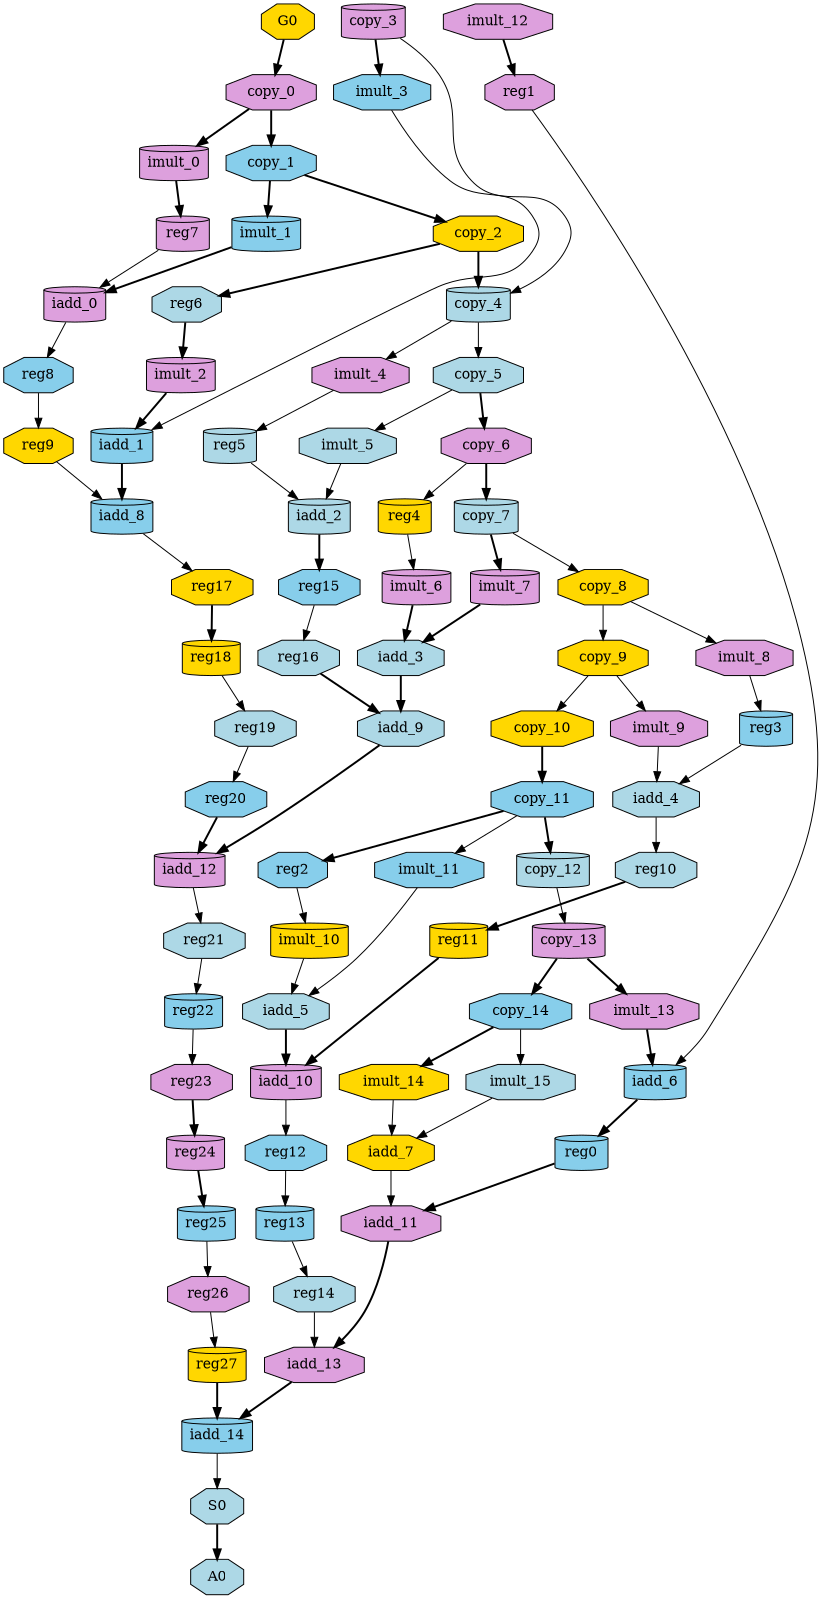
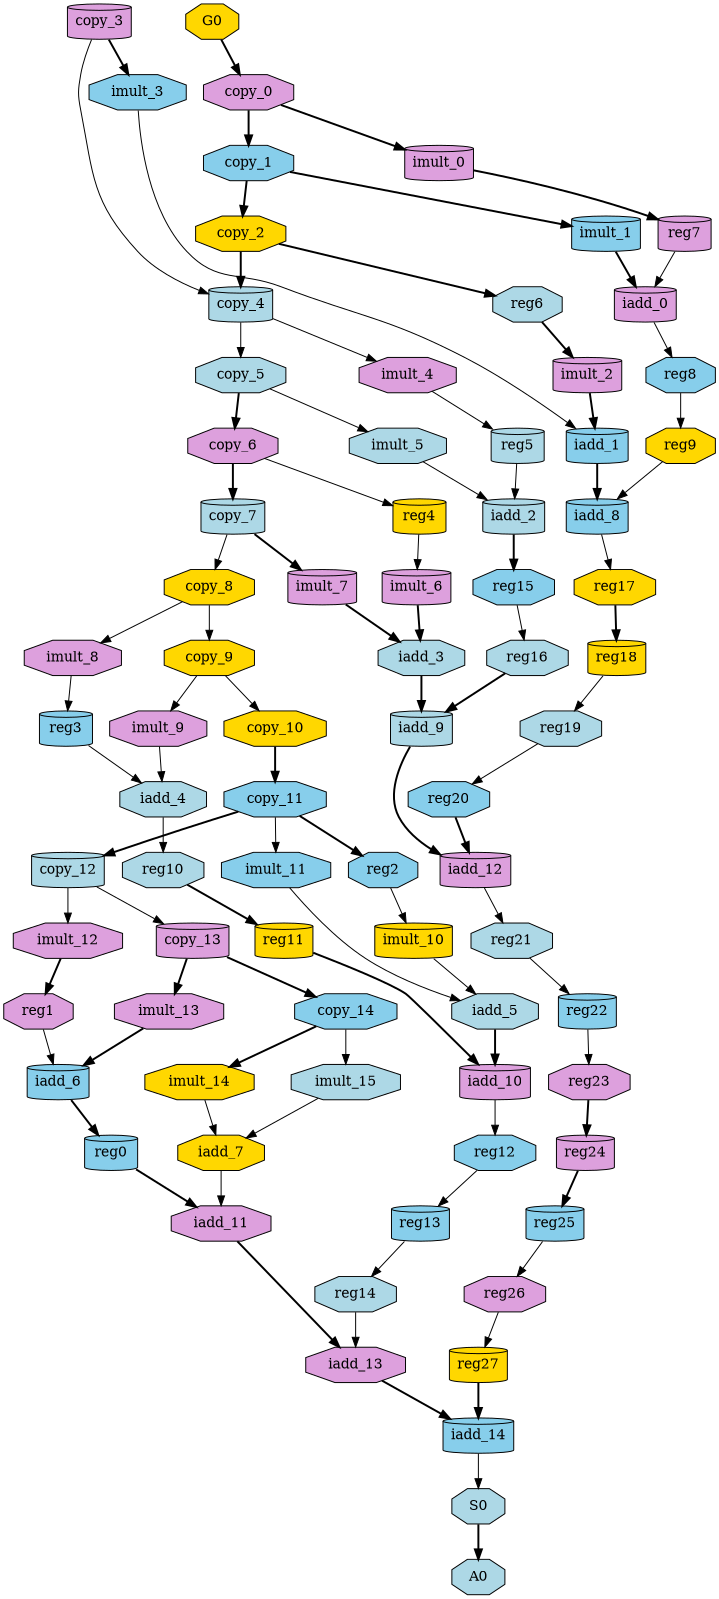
(401, 729) -> (421, 729)
none -> (68, 901)
